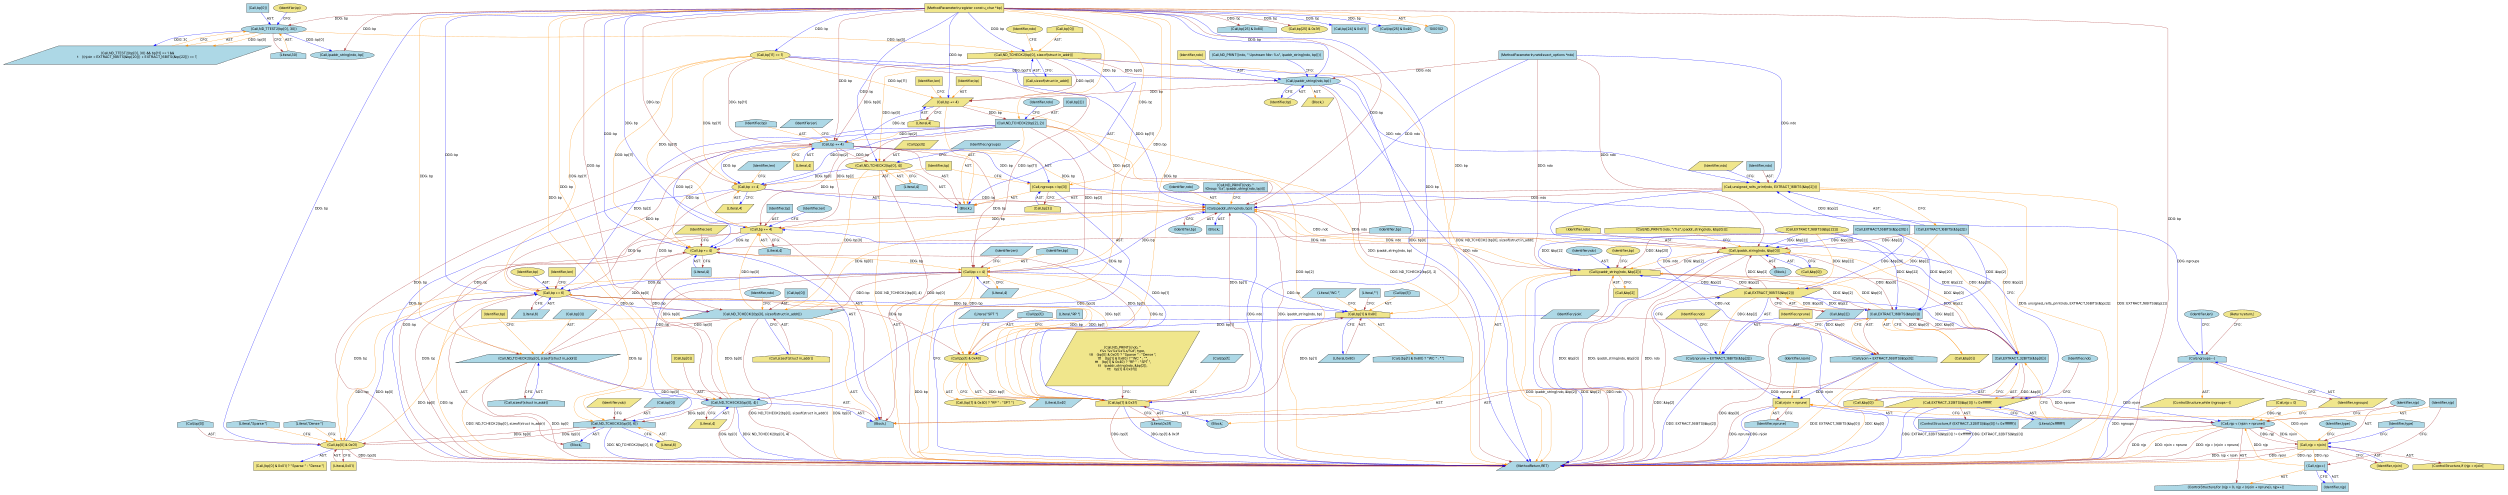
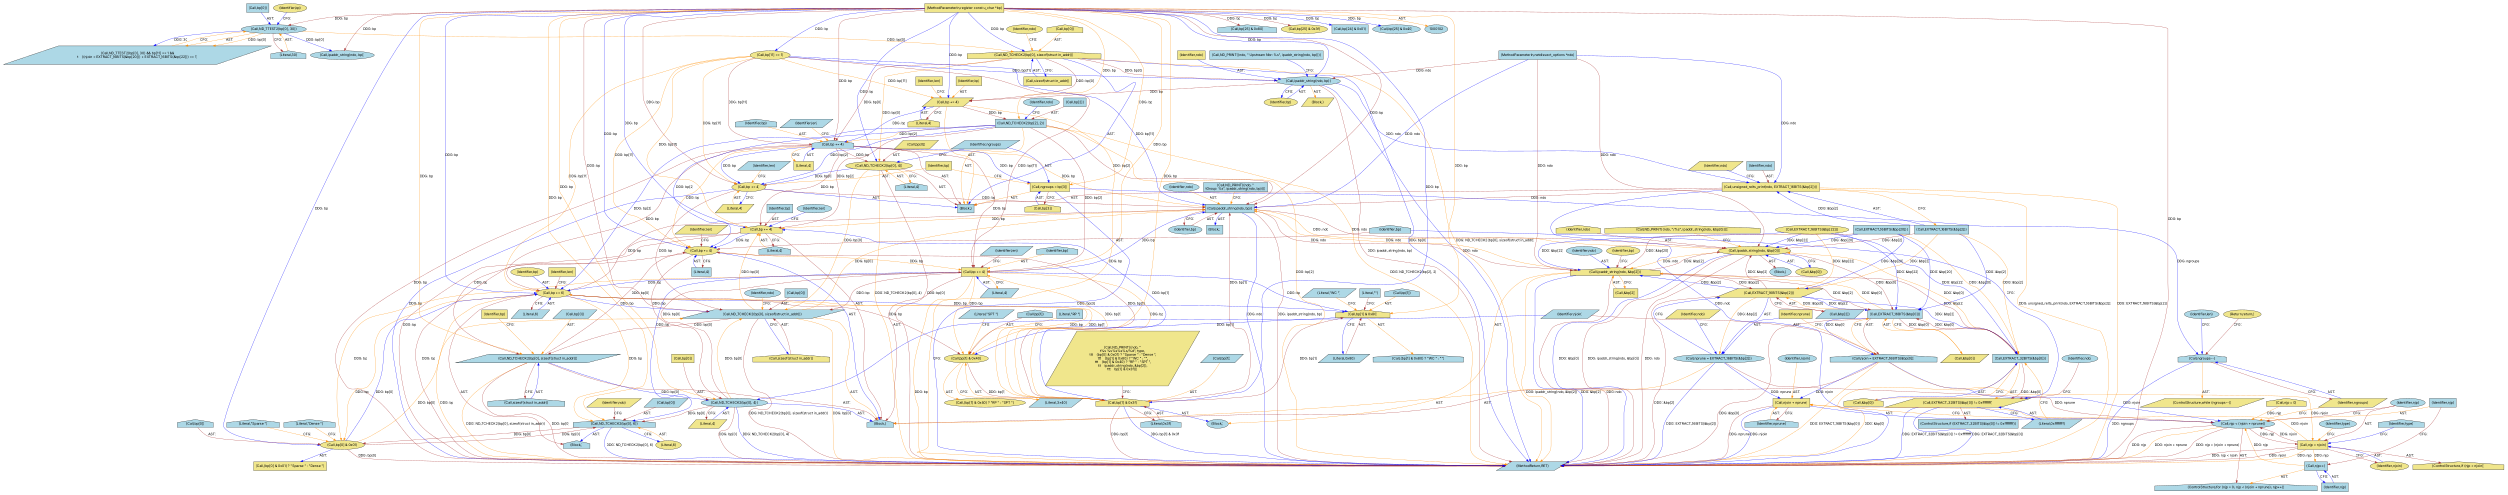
none -> (2103, 395)
(1056, 403) -> (1056, 403)
(344, 466) -> none
